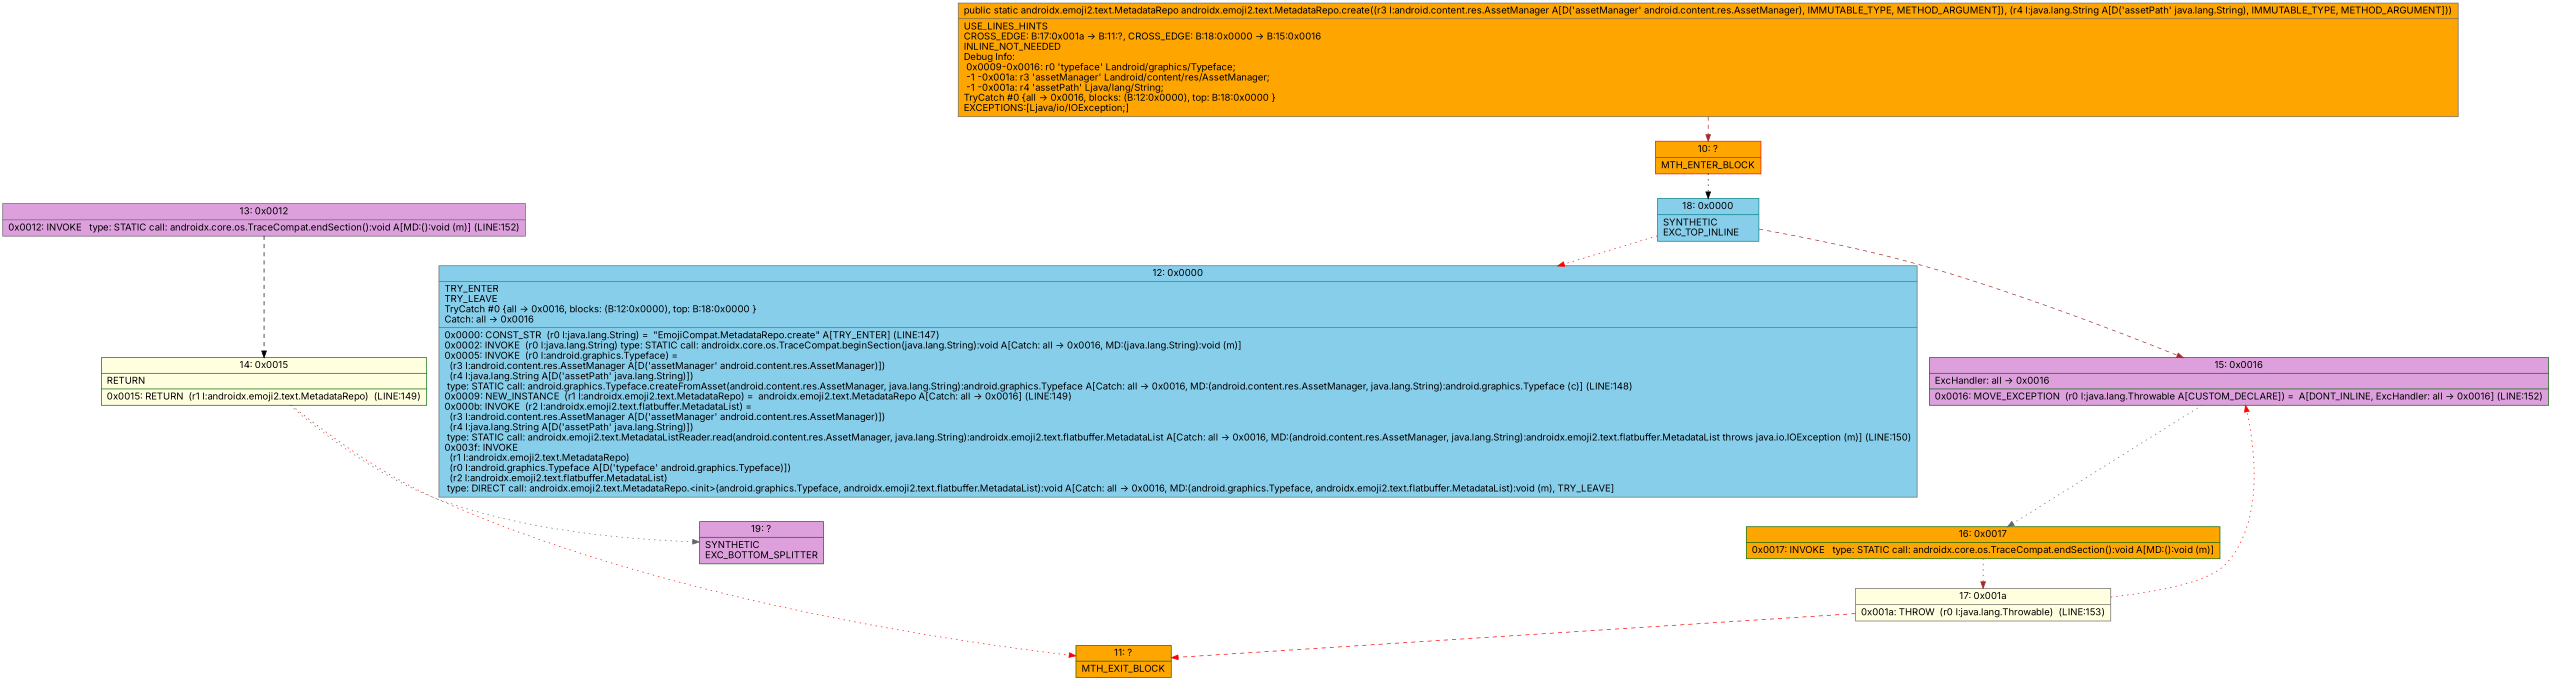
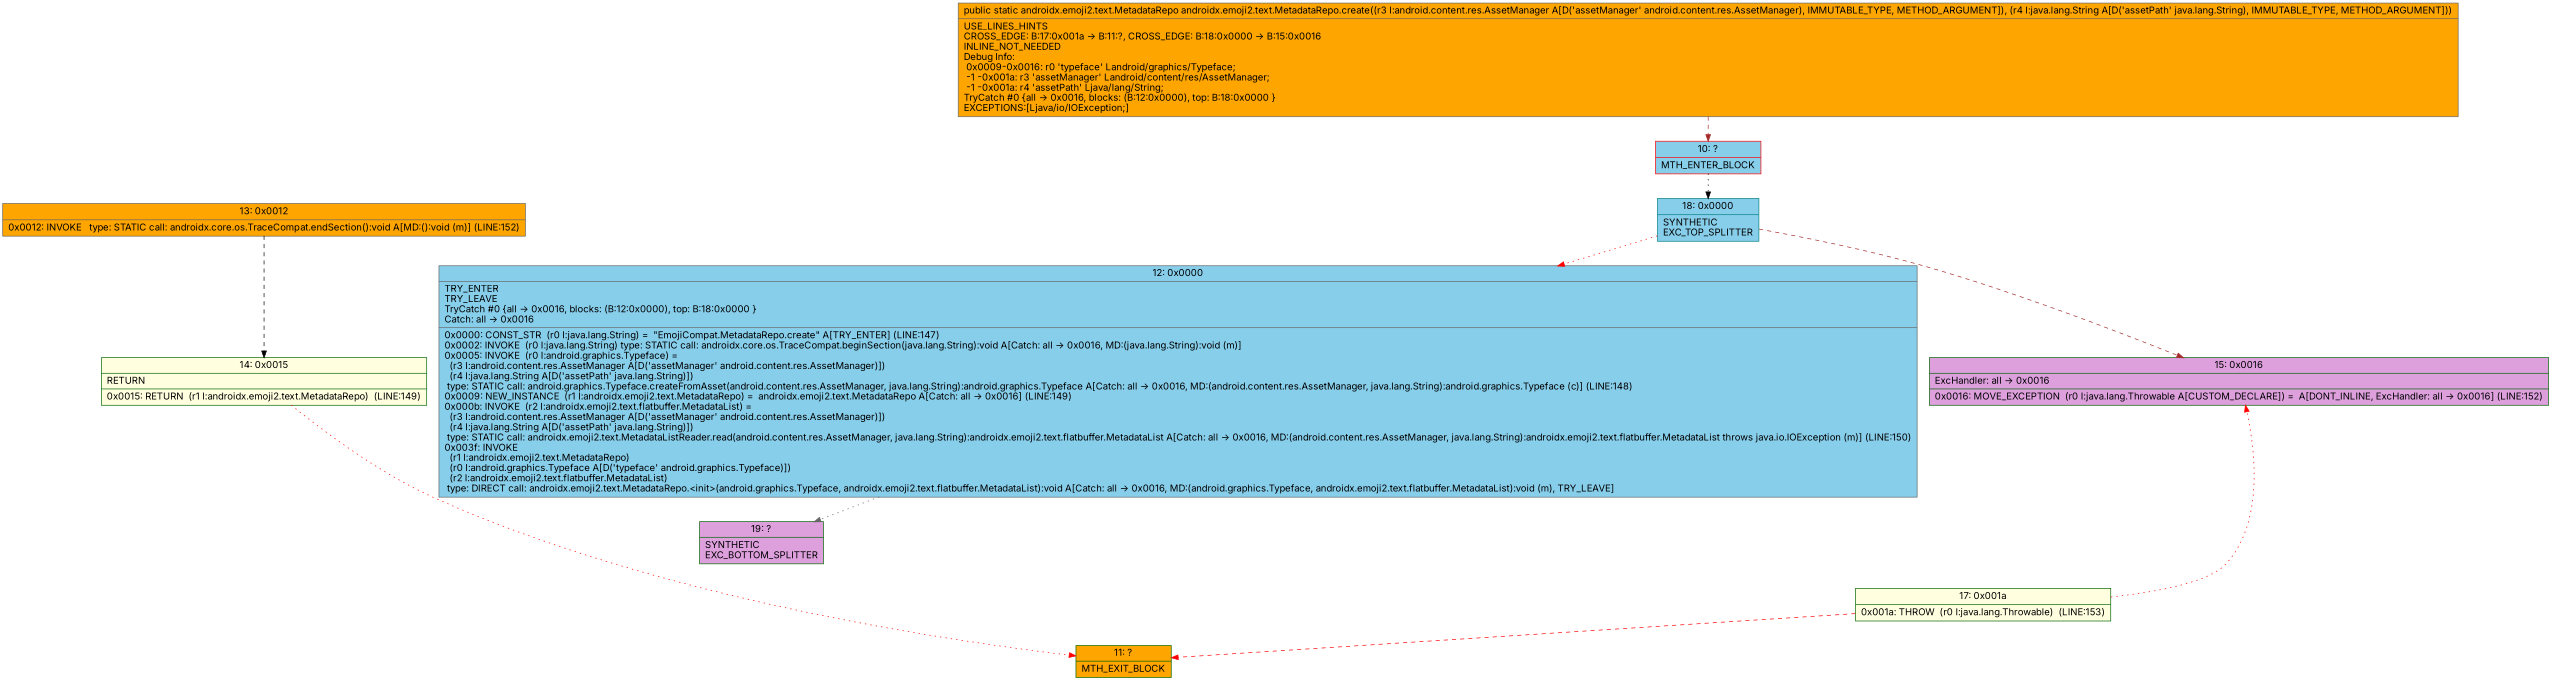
(1708, 158) -> (1708, 158)
(264, 220) -> (264, 220)
(1701, 233) -> (1708, 233)
(488, 514) -> (850, 508)
(1983, 543) -> none
(1983, 605) -> (1983, 605)
